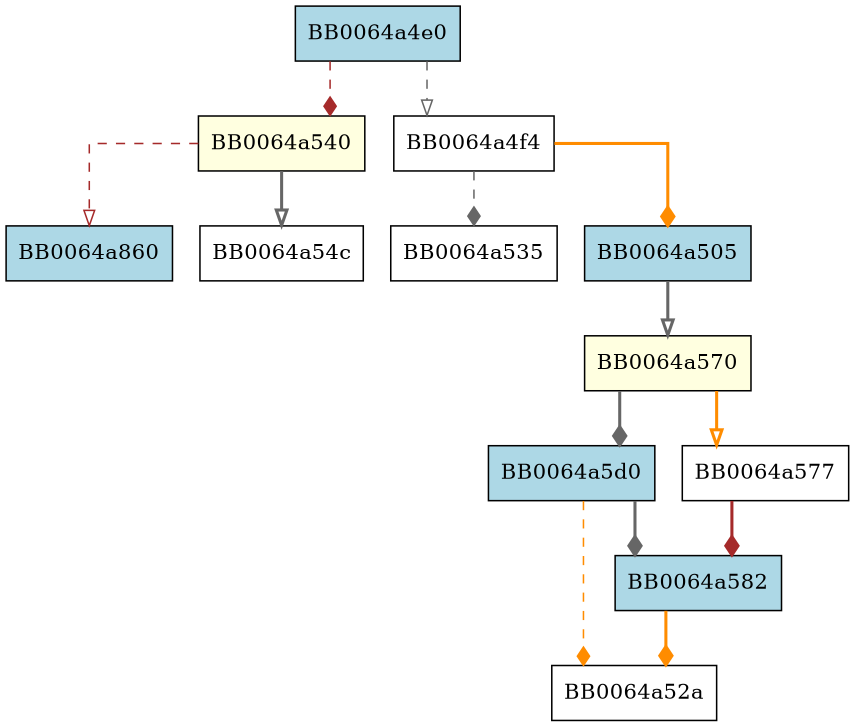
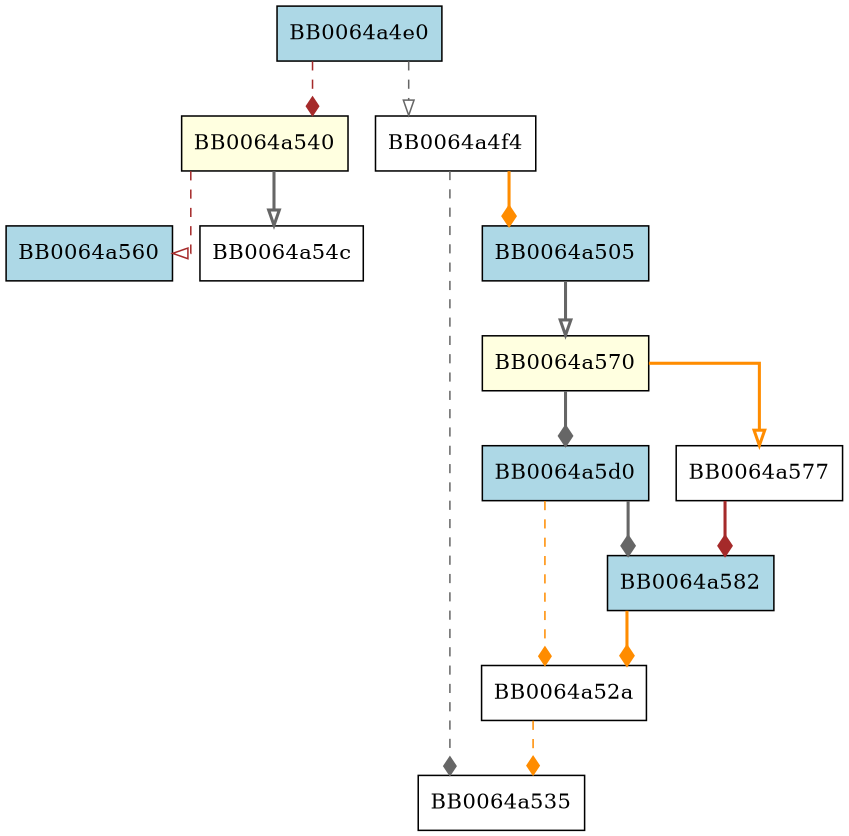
(89, 253) -> (89, 253)
none -> (533, 739)
